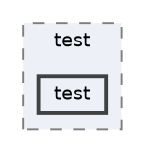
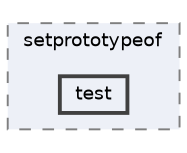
(72, 42) -> (94, 42)
